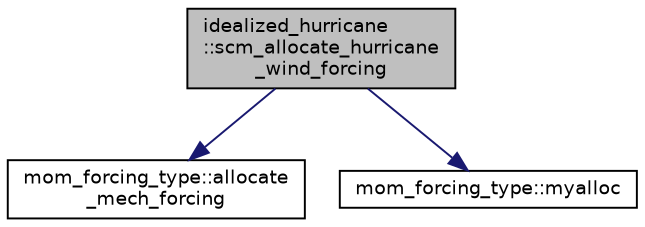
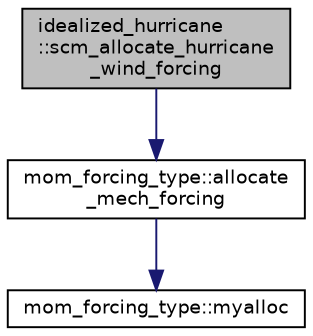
(410, 123) -> (156, 244)
